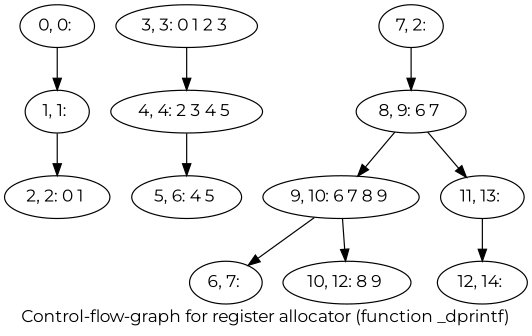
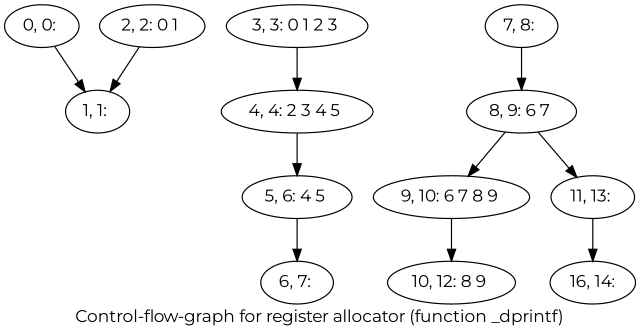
(411, 26) -> (522, 26)
(57, 149) -> (128, 64)
(286, 238) -> (297, 234)
(482, 283) -> (593, 283)
